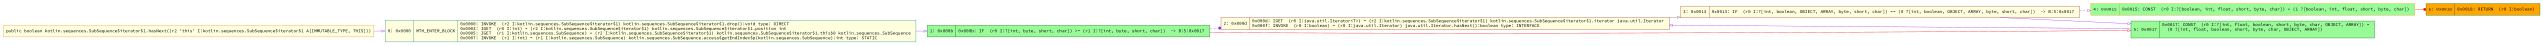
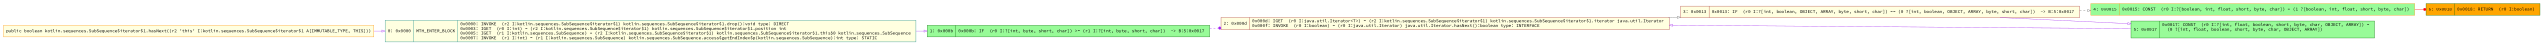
(2084, 11) -> (2084, 11)
(1669, 33) -> none
